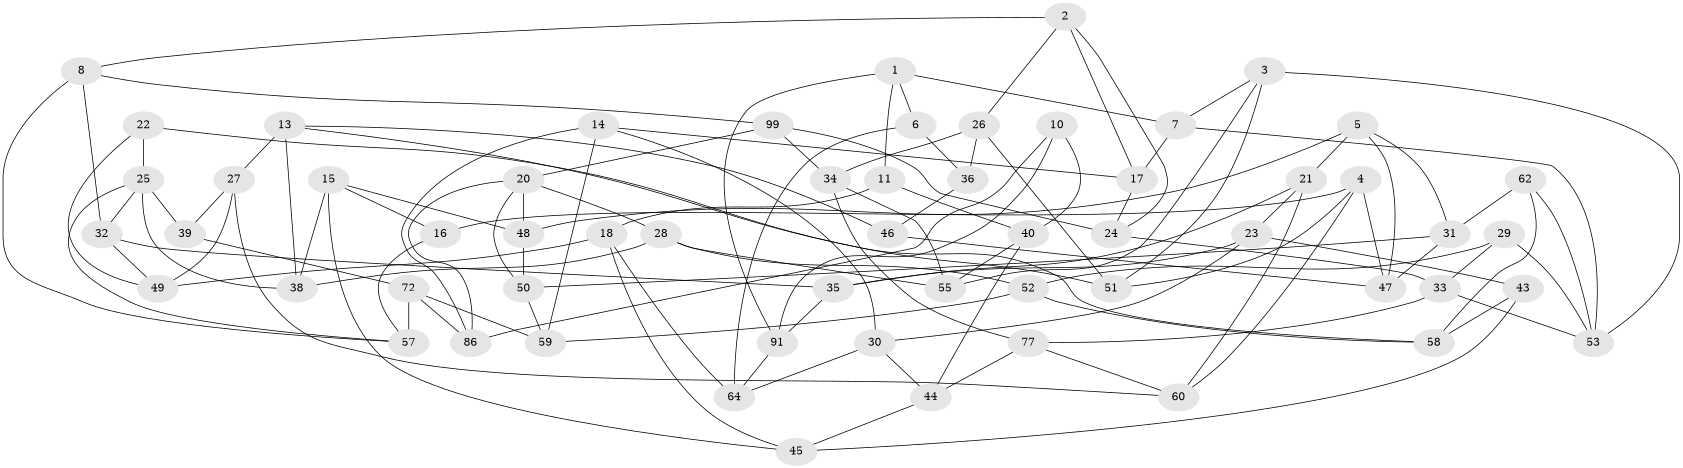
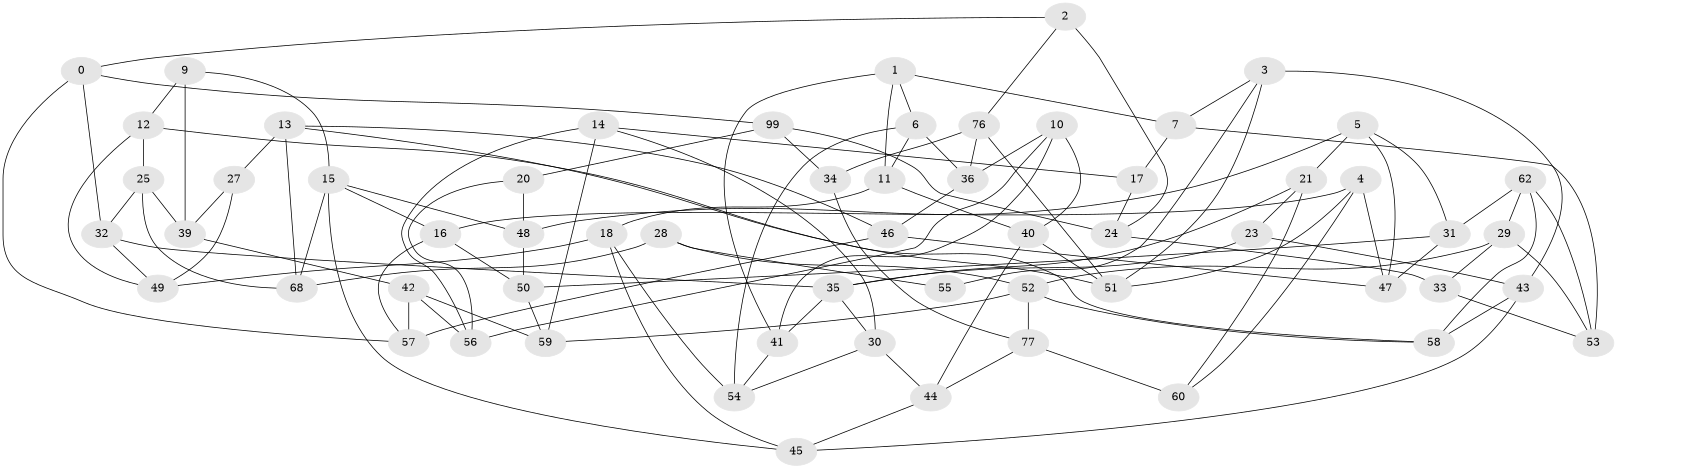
(82, 71) -> (82, 71)
none -> (185, 71)
(1101, 98) -> none
(1585, 113) -> (1485, 111)
(144, 125) -> (144, 125)
(979, 125) -> (979, 125)
none -> (904, 146)
none -> (1012, 153)
(594, 205) -> none
none -> (1515, 207)
(917, 223) -> none
(494, 234) -> (483, 262)
(987, 261) -> (1070, 261)
(297, 289) -> (297, 289)
(409, 289) -> (409, 289)
(172, 315) -> (613, 290)
(1075, 317) -> (852, 314)
(1210, 336) -> (1028, 316)
(471, 343) -> (471, 343)
(777, 343) -> (777, 343)
(648, 379) -> none
(734, 397) -> (734, 397)
